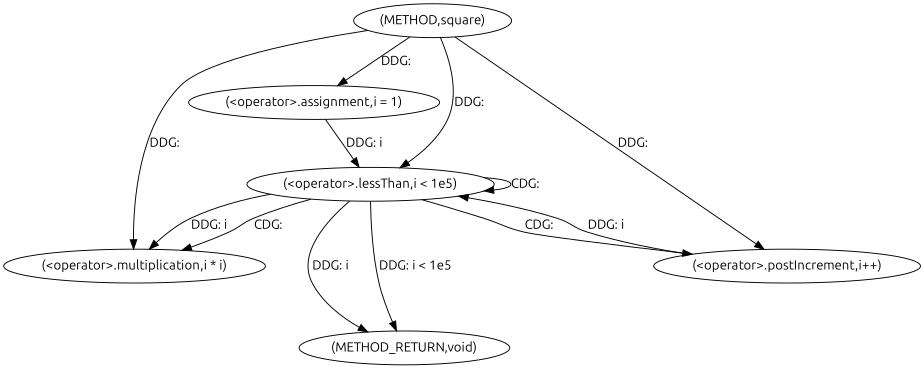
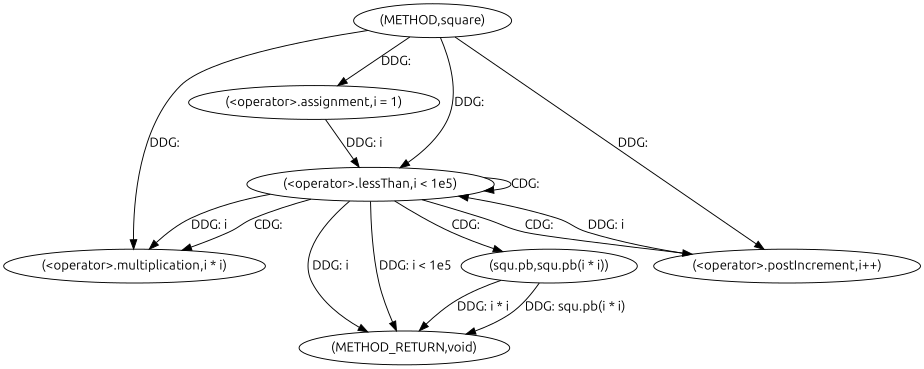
none -> (549, 266)
